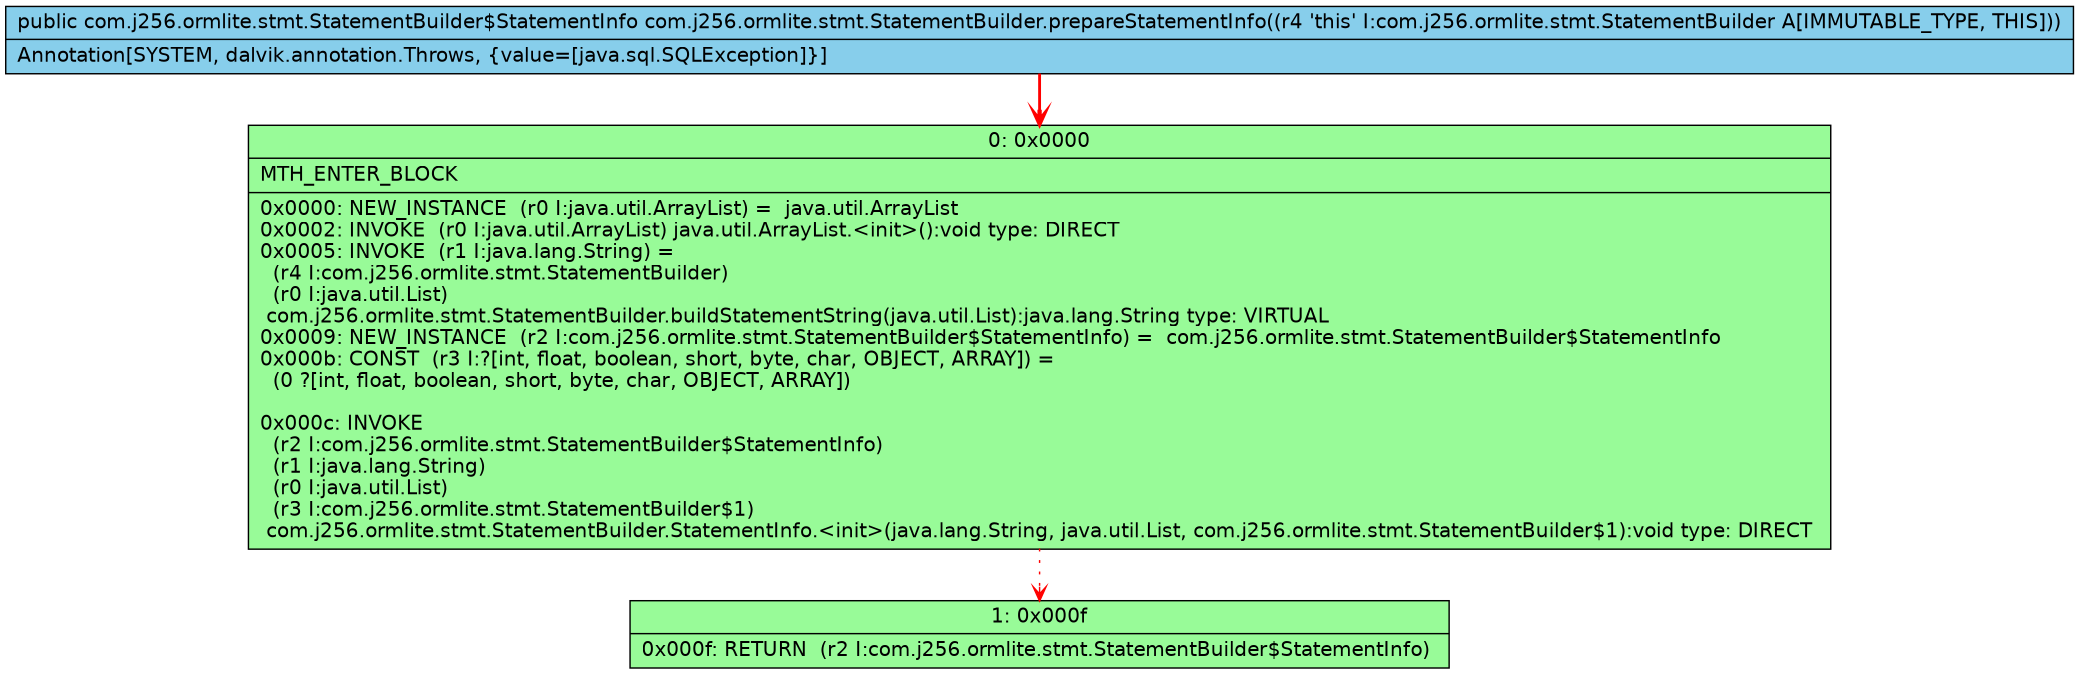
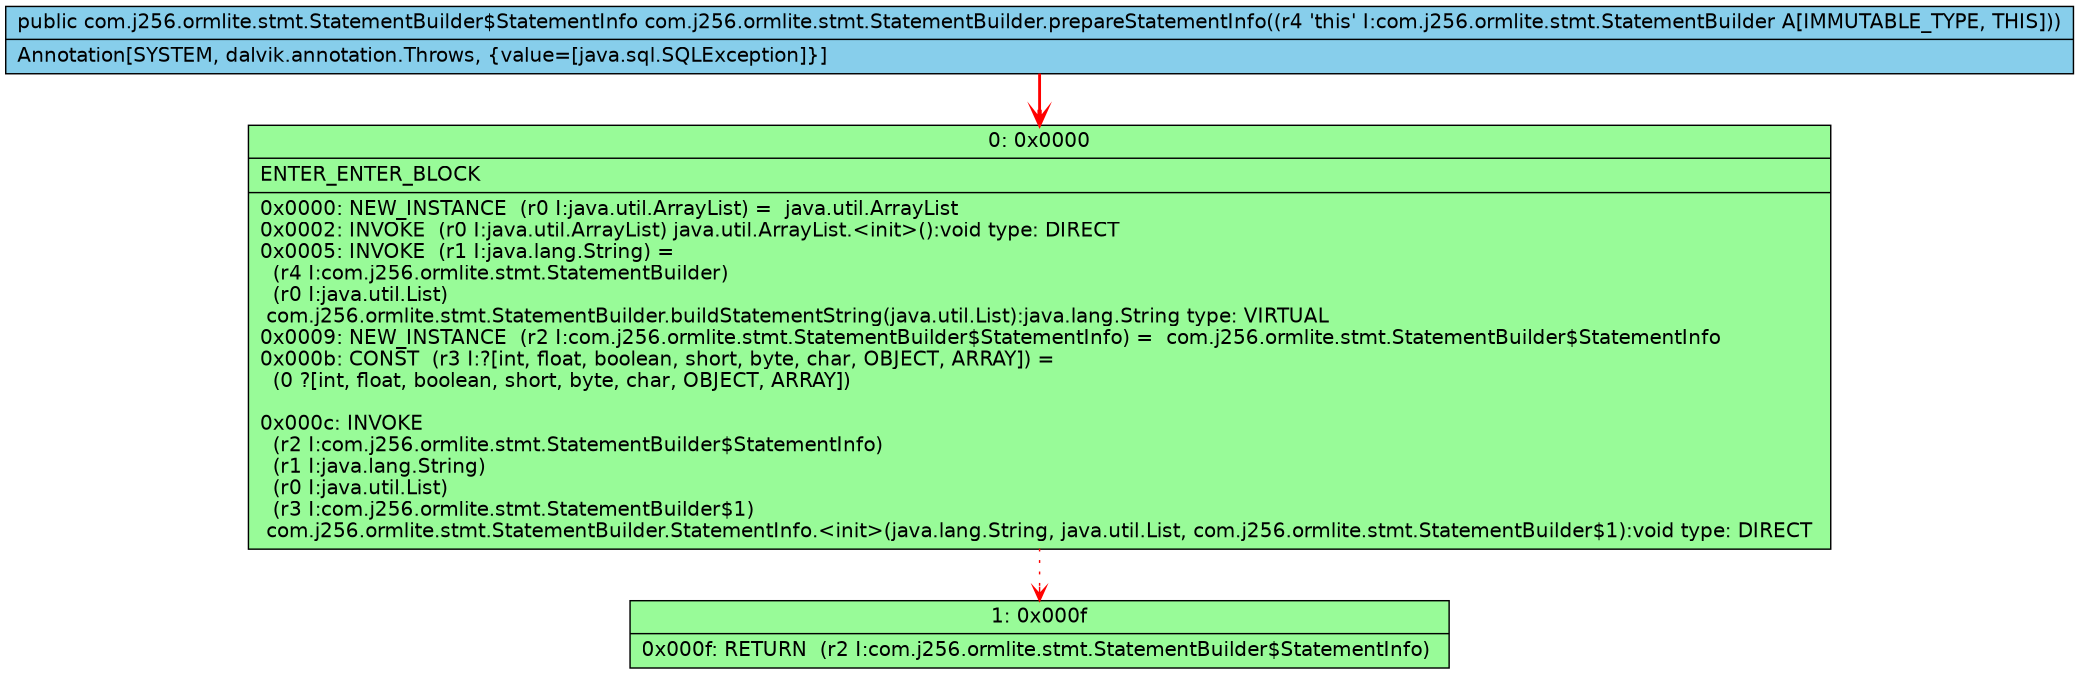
(359, 175) -> (370, 175)
